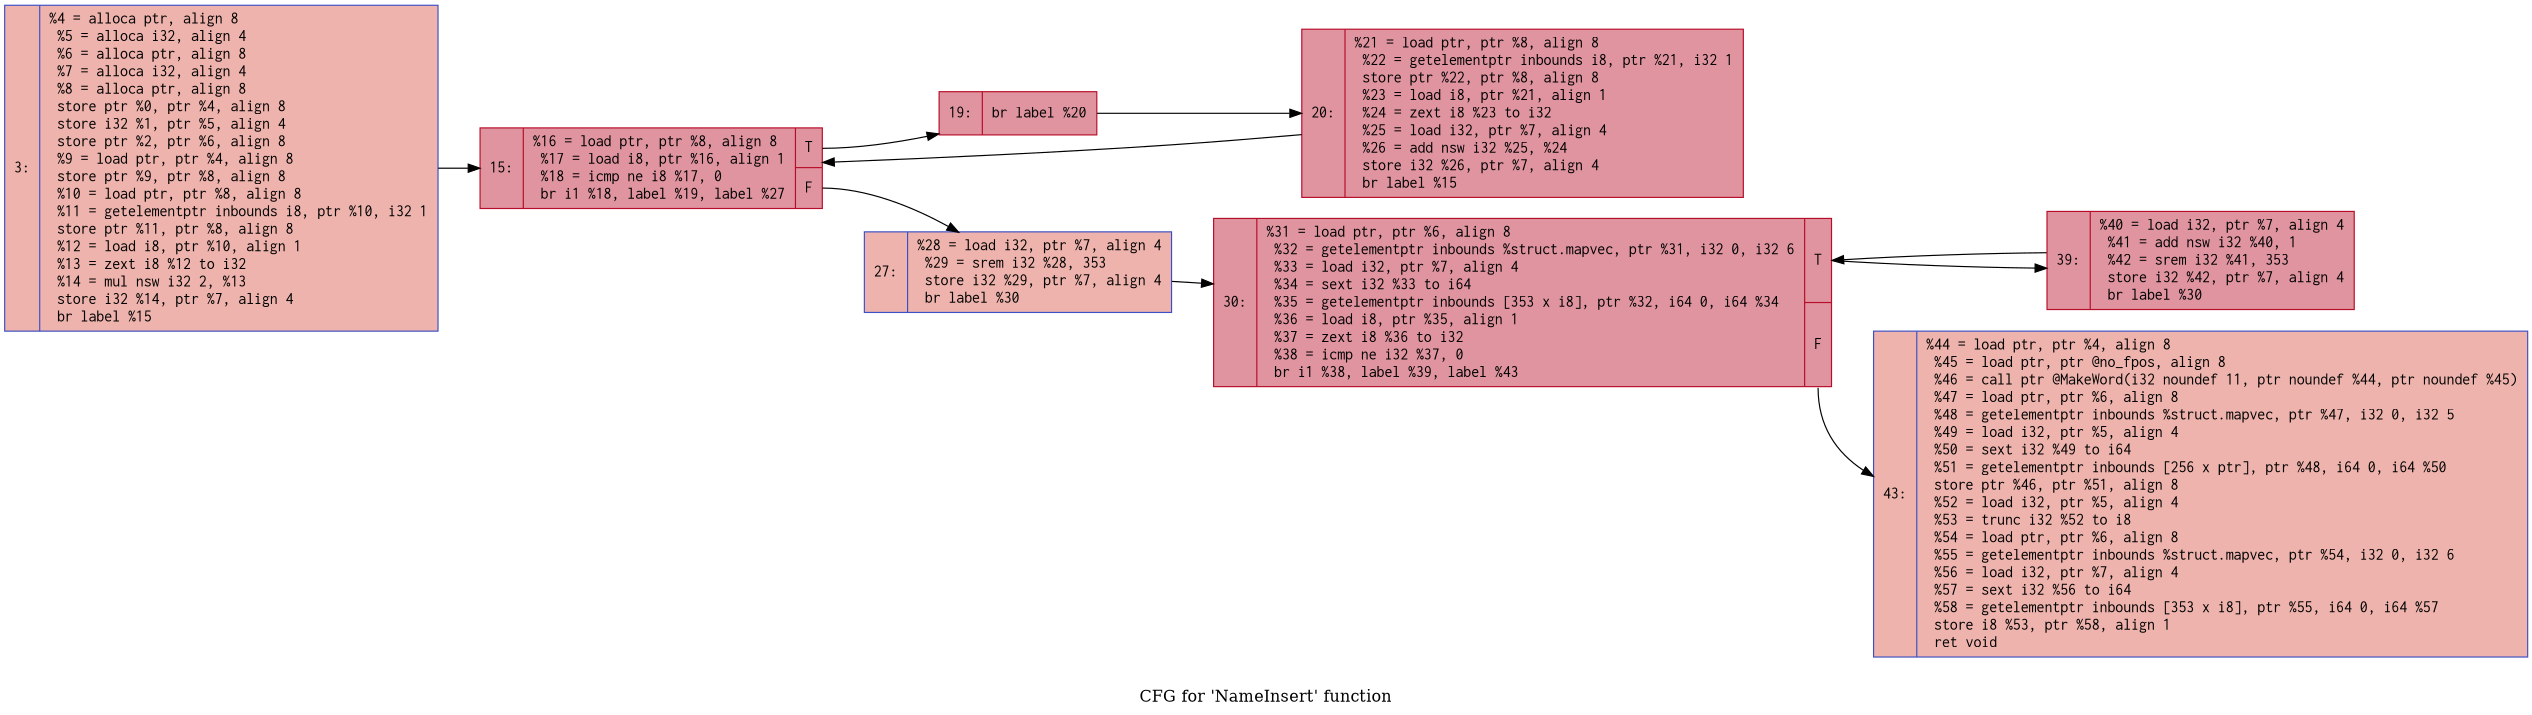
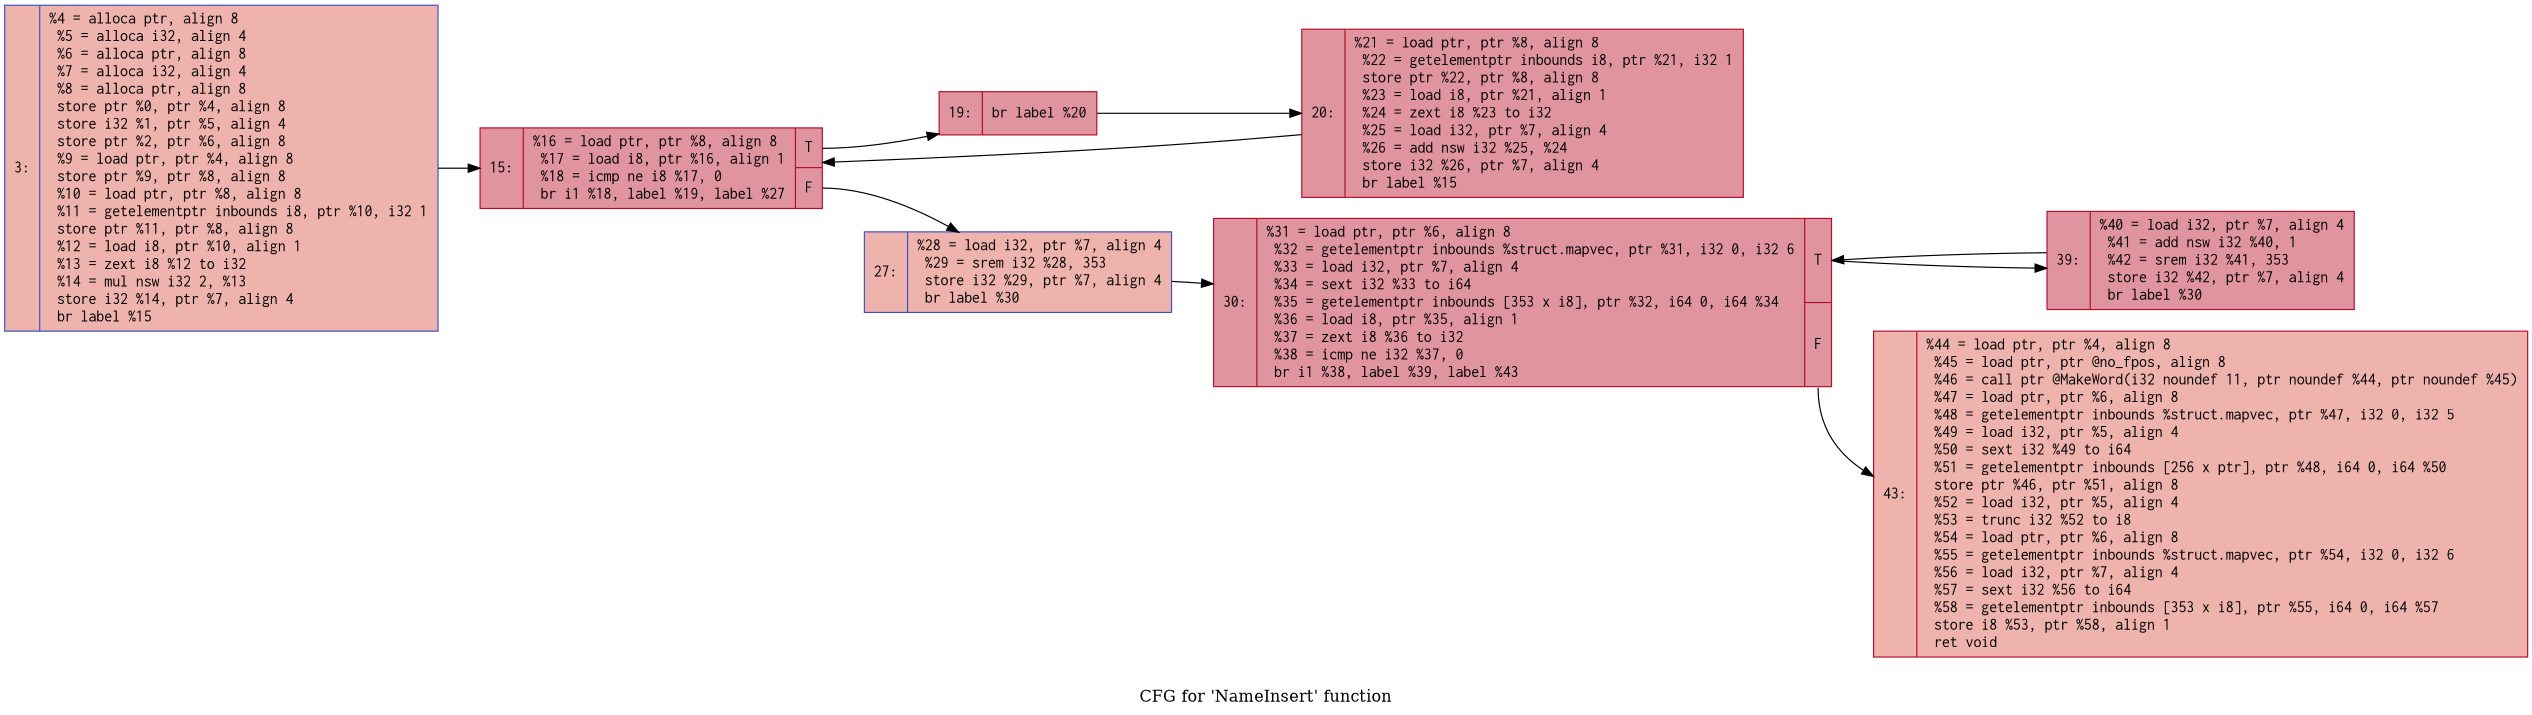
(2201, 494) -> (2201, 494)
